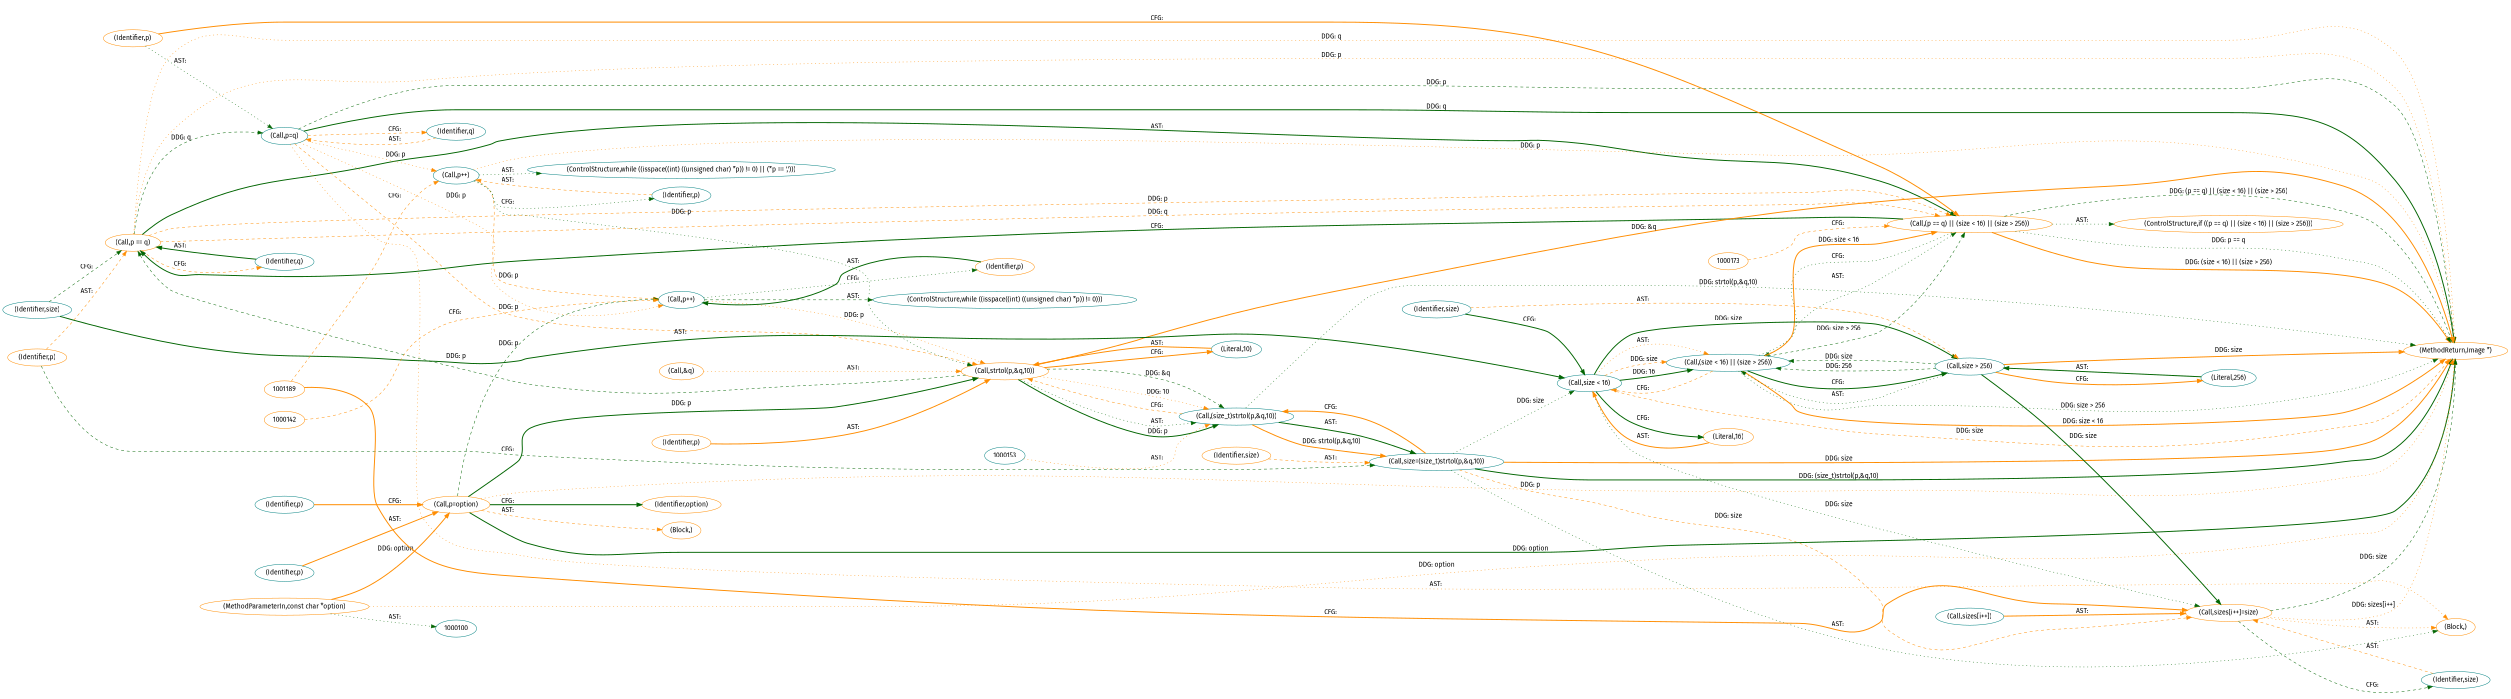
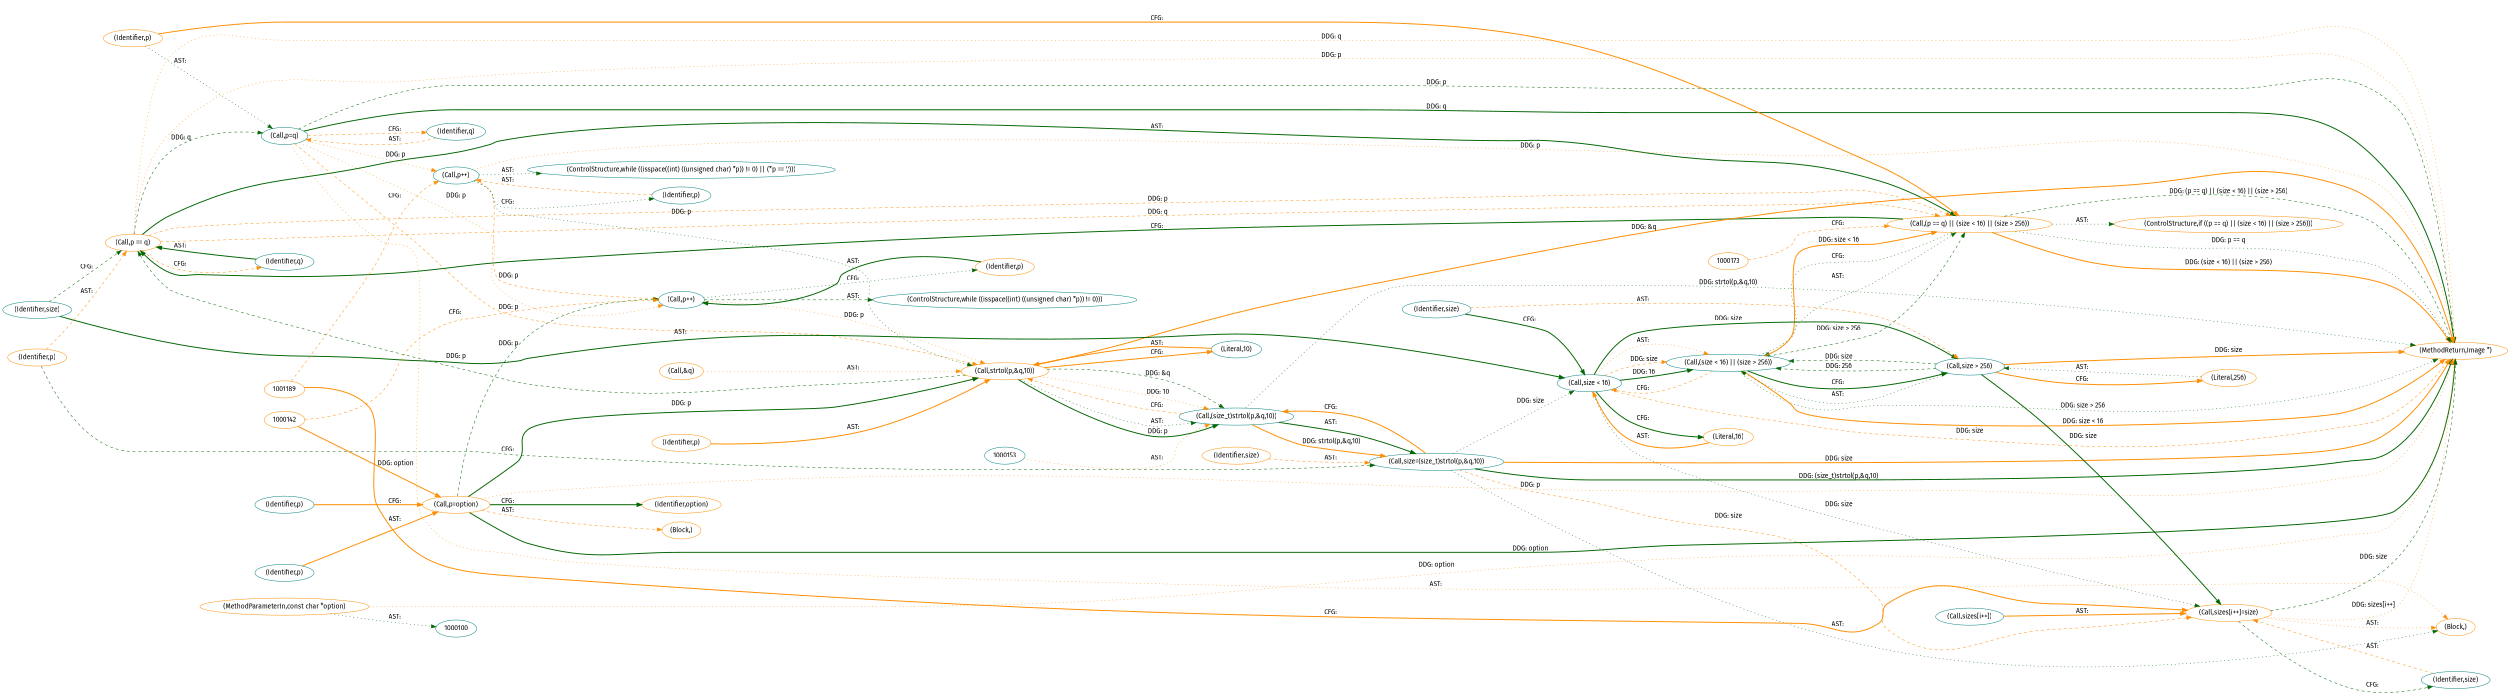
(2105, 373) -> (2105, 373)
(2229, 378) -> (2229, 378)
(395, 568) -> (367, 461)
